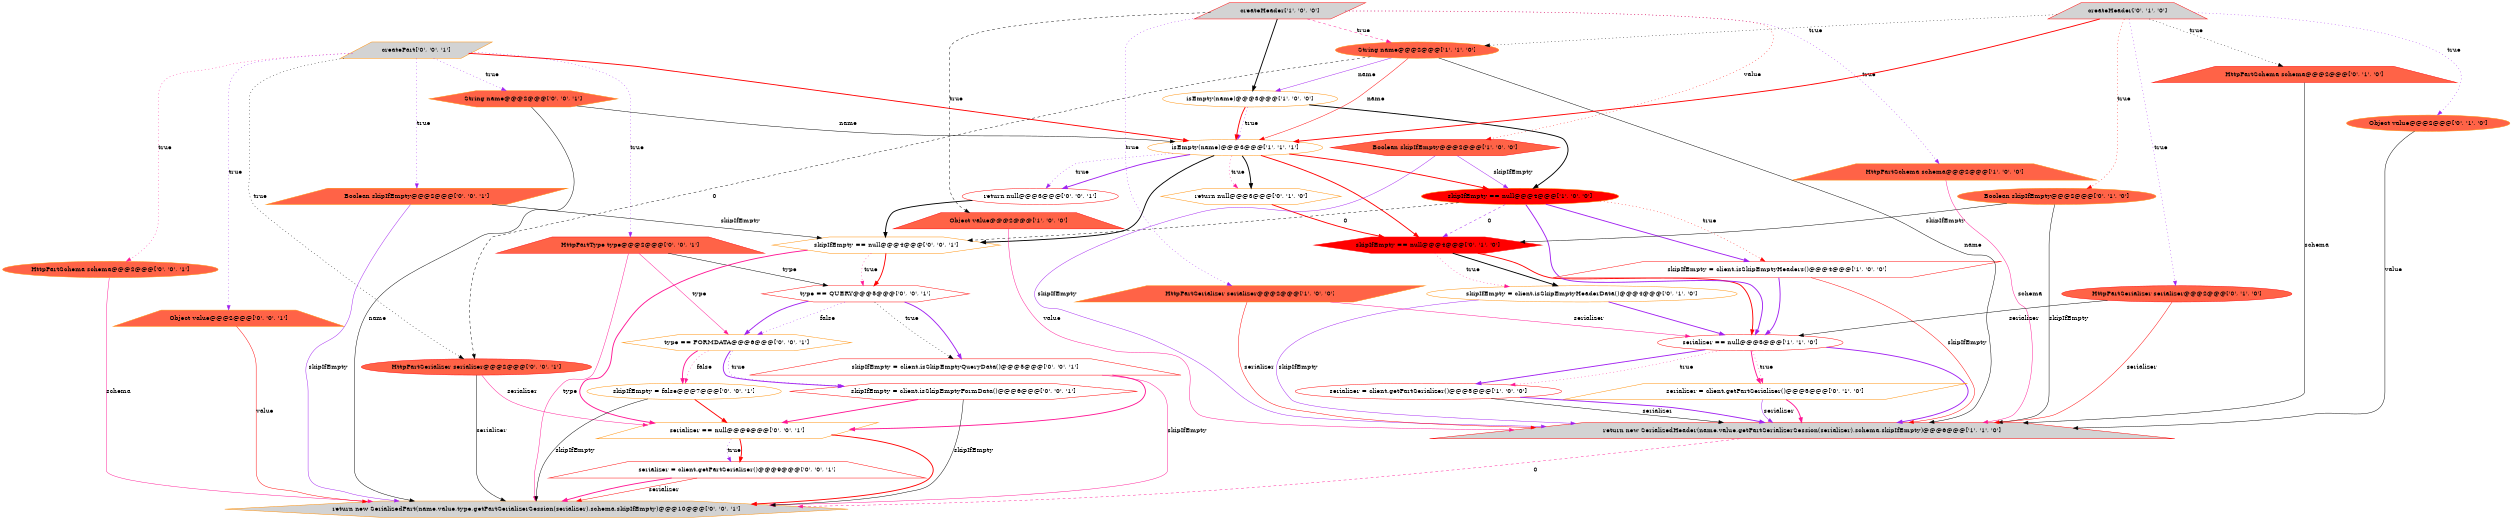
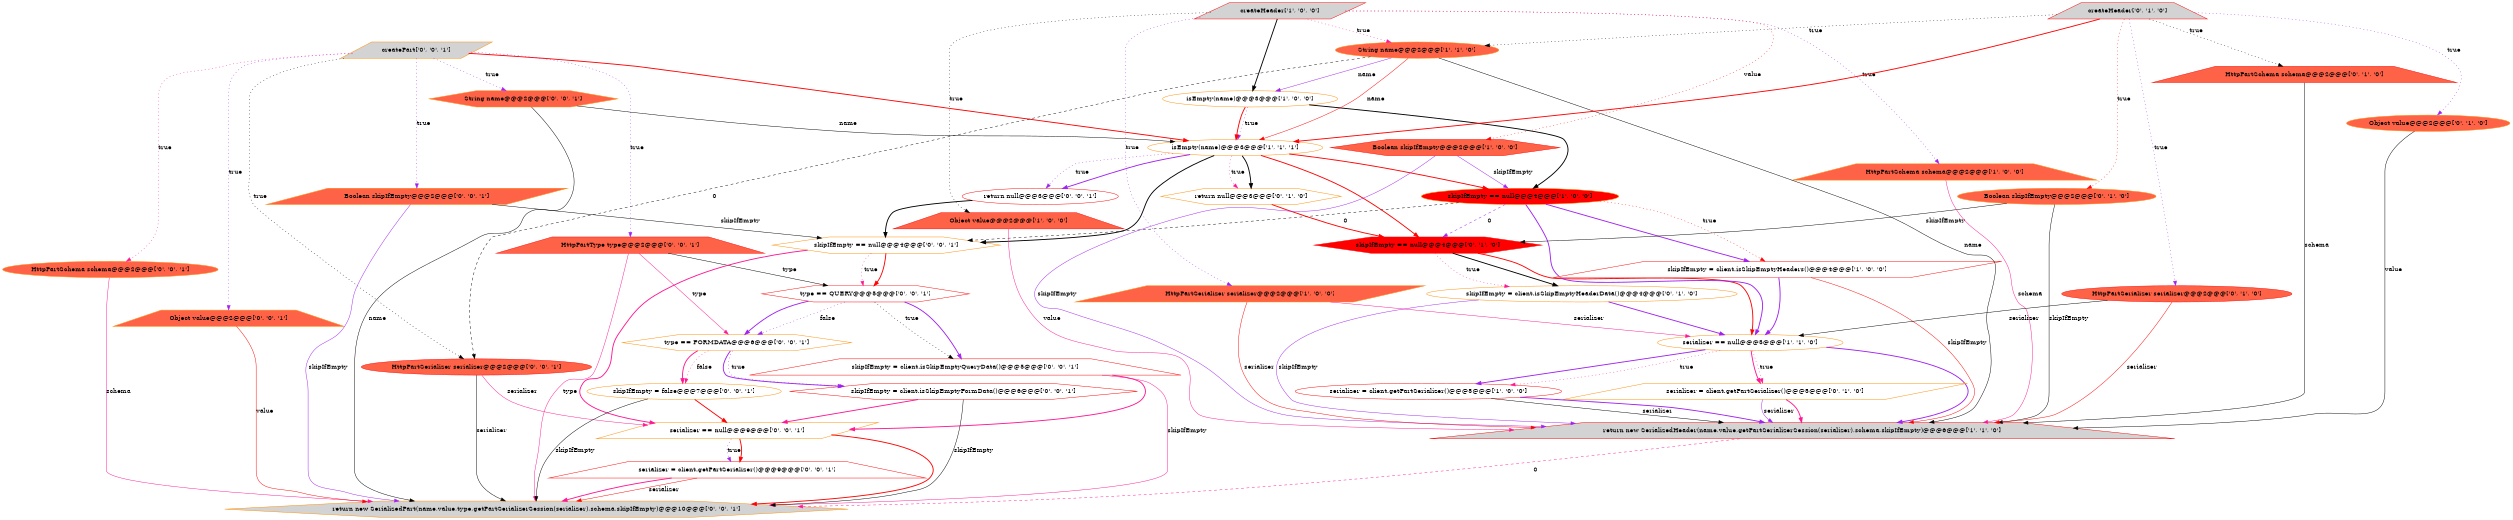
(994, 30) -> (994, 30)
(1347, 30) -> (1347, 30)
(1750, 343) -> (1750, 343)
